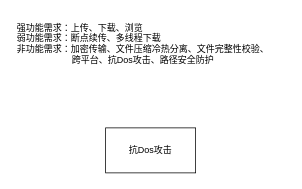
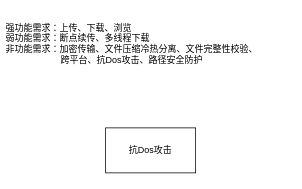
(150, 49) -> (139, 49)
